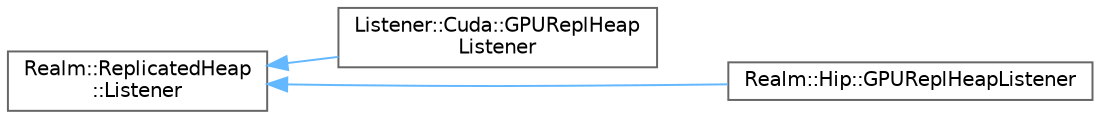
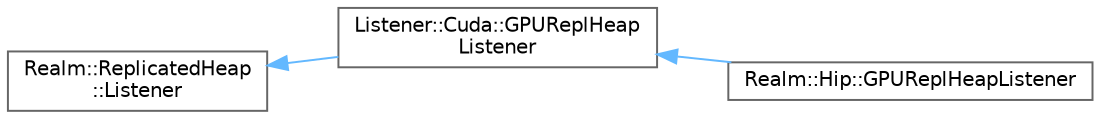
(508, 86) -> (704, 59)
